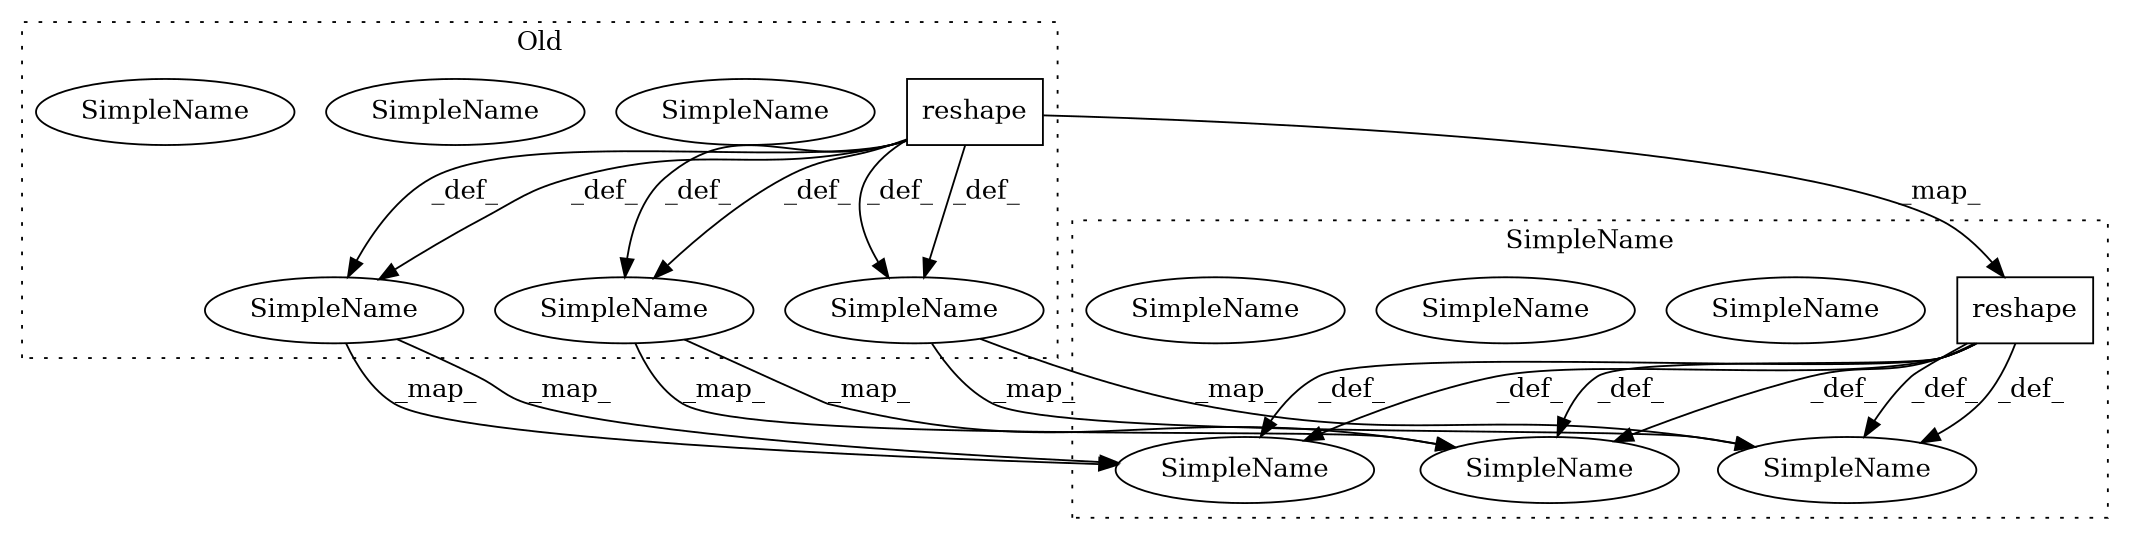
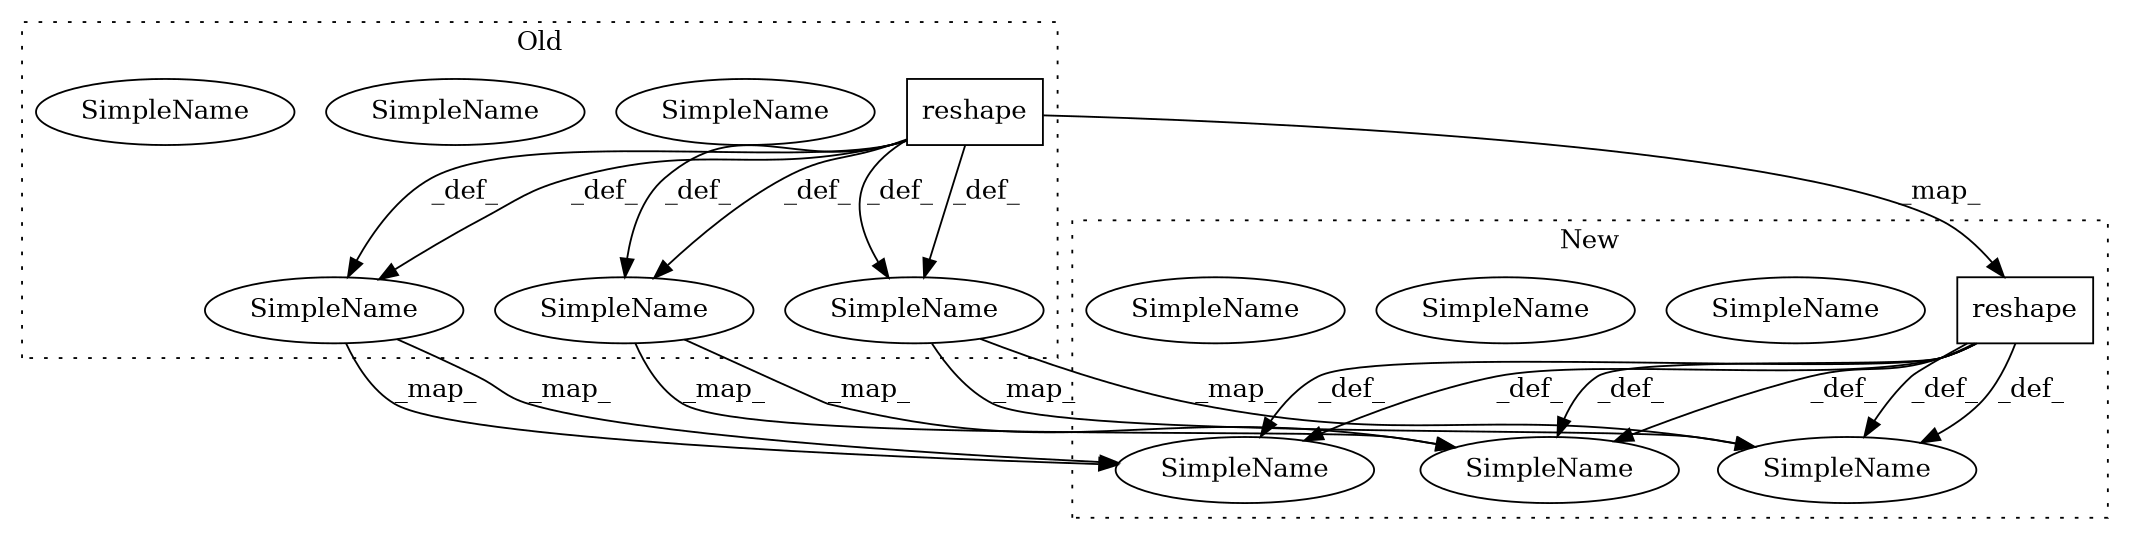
(1590, 241) -> (1590, 241)
